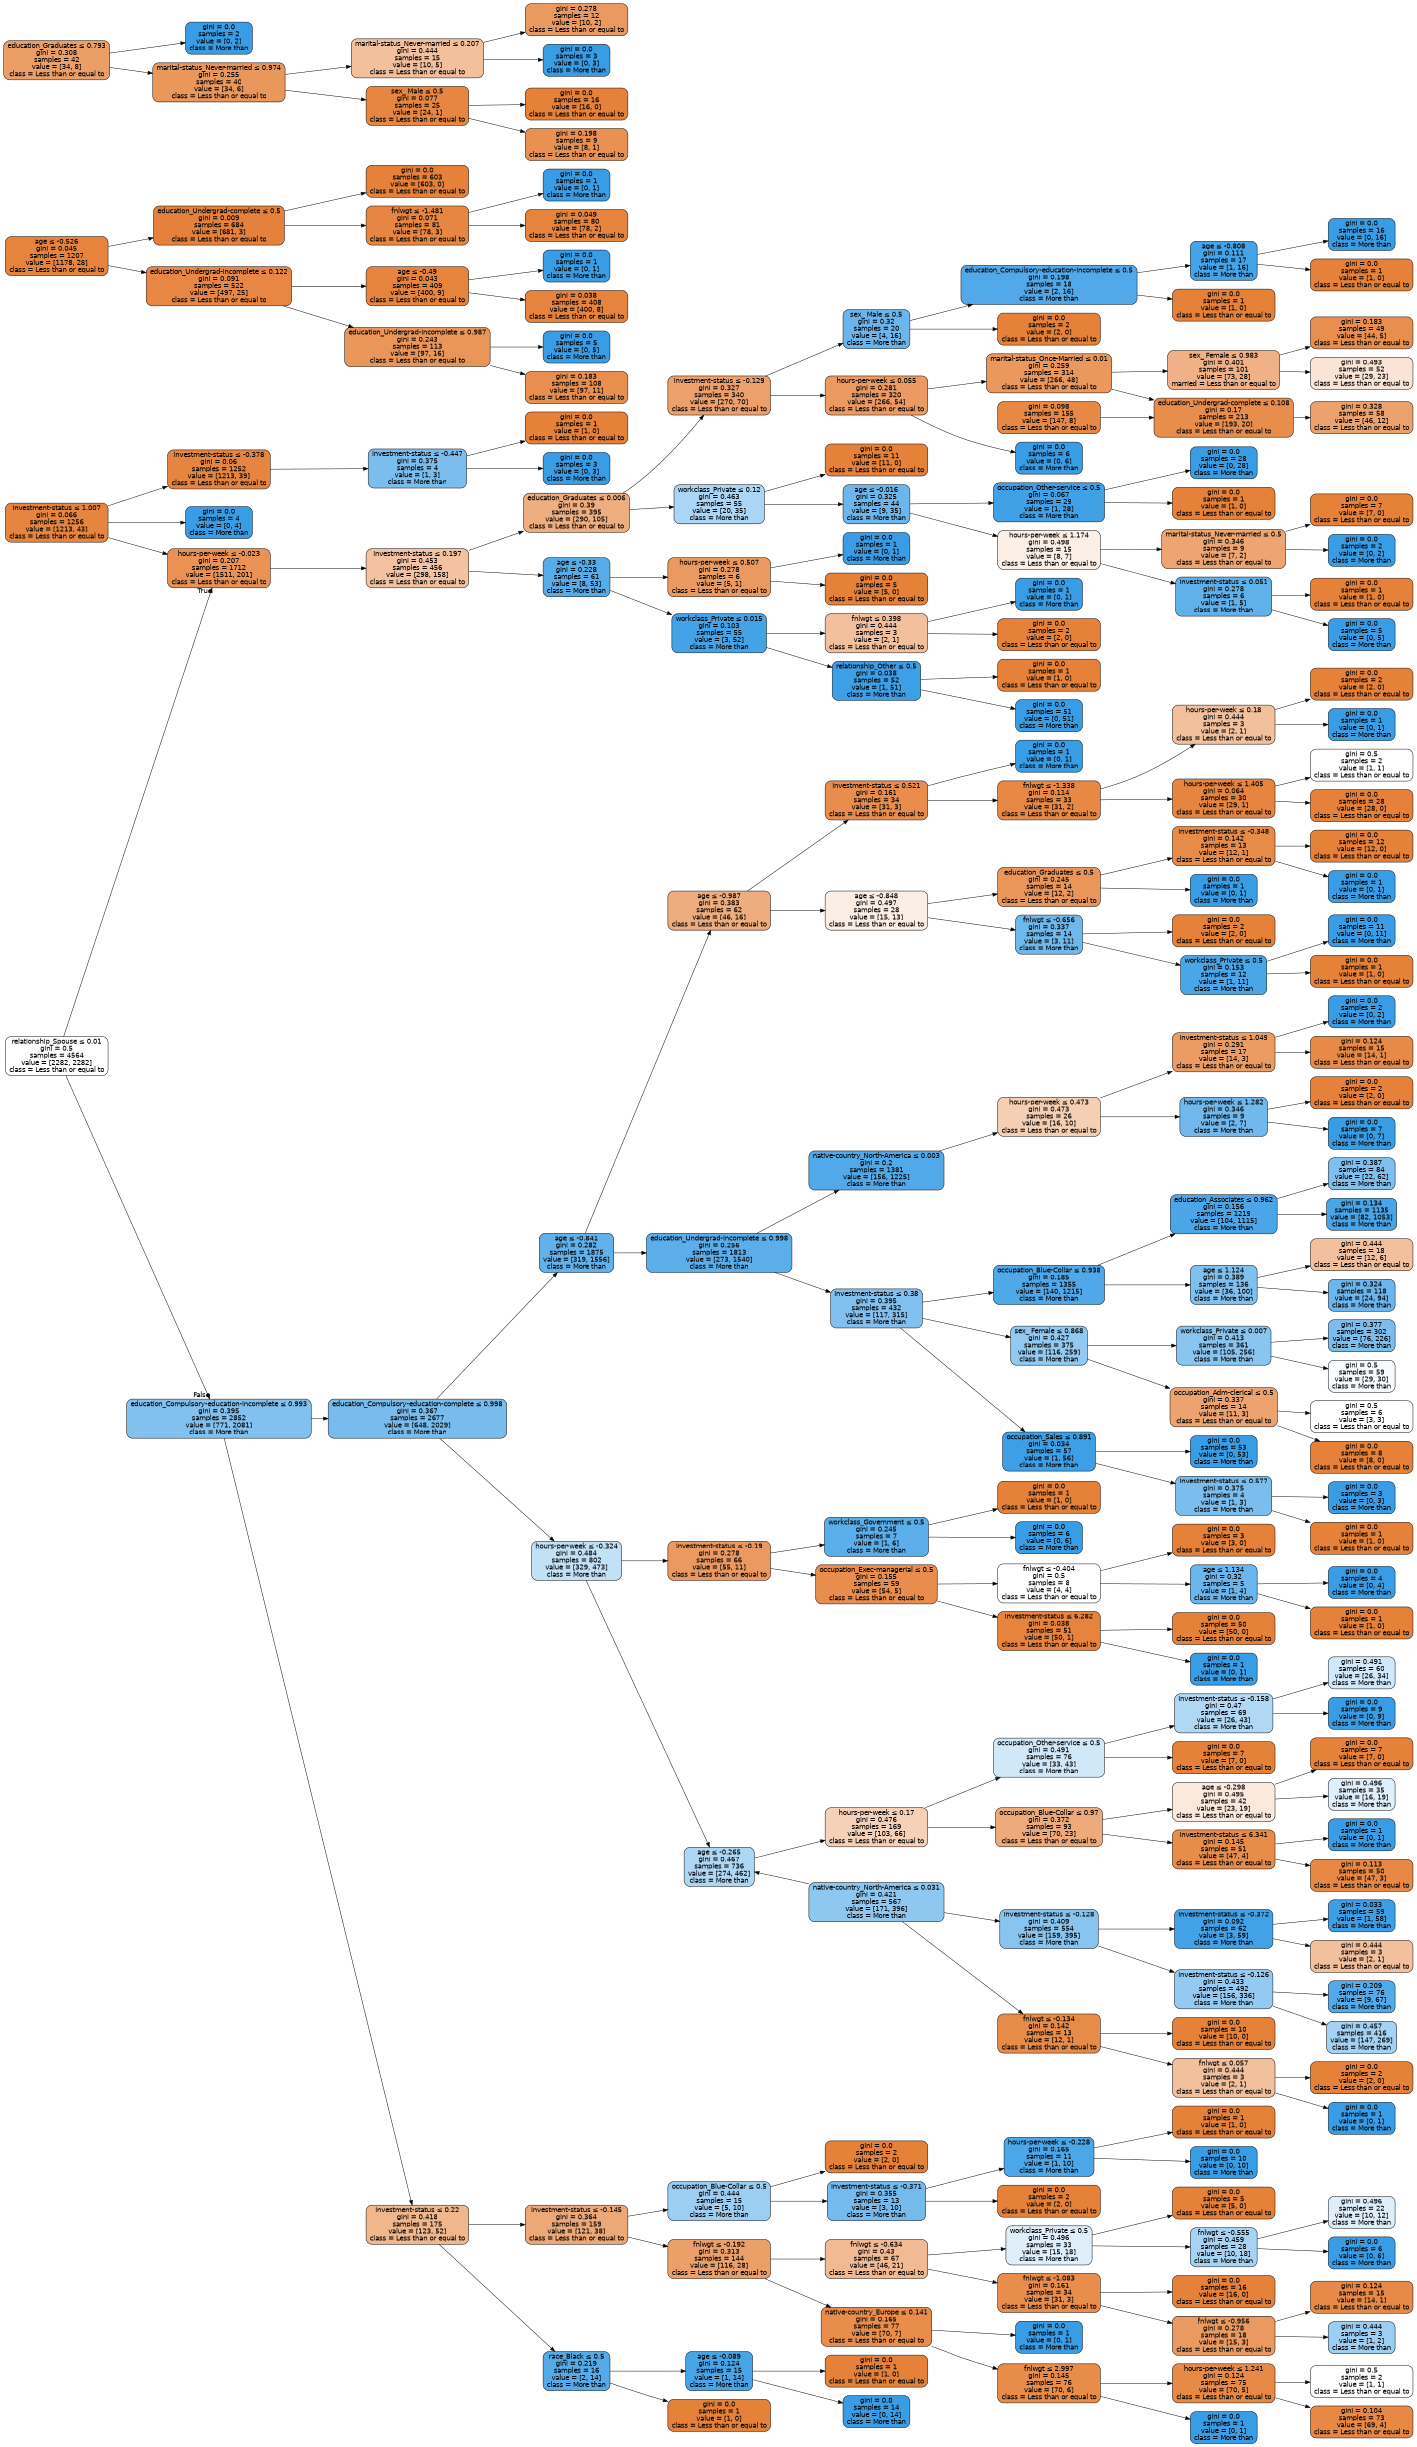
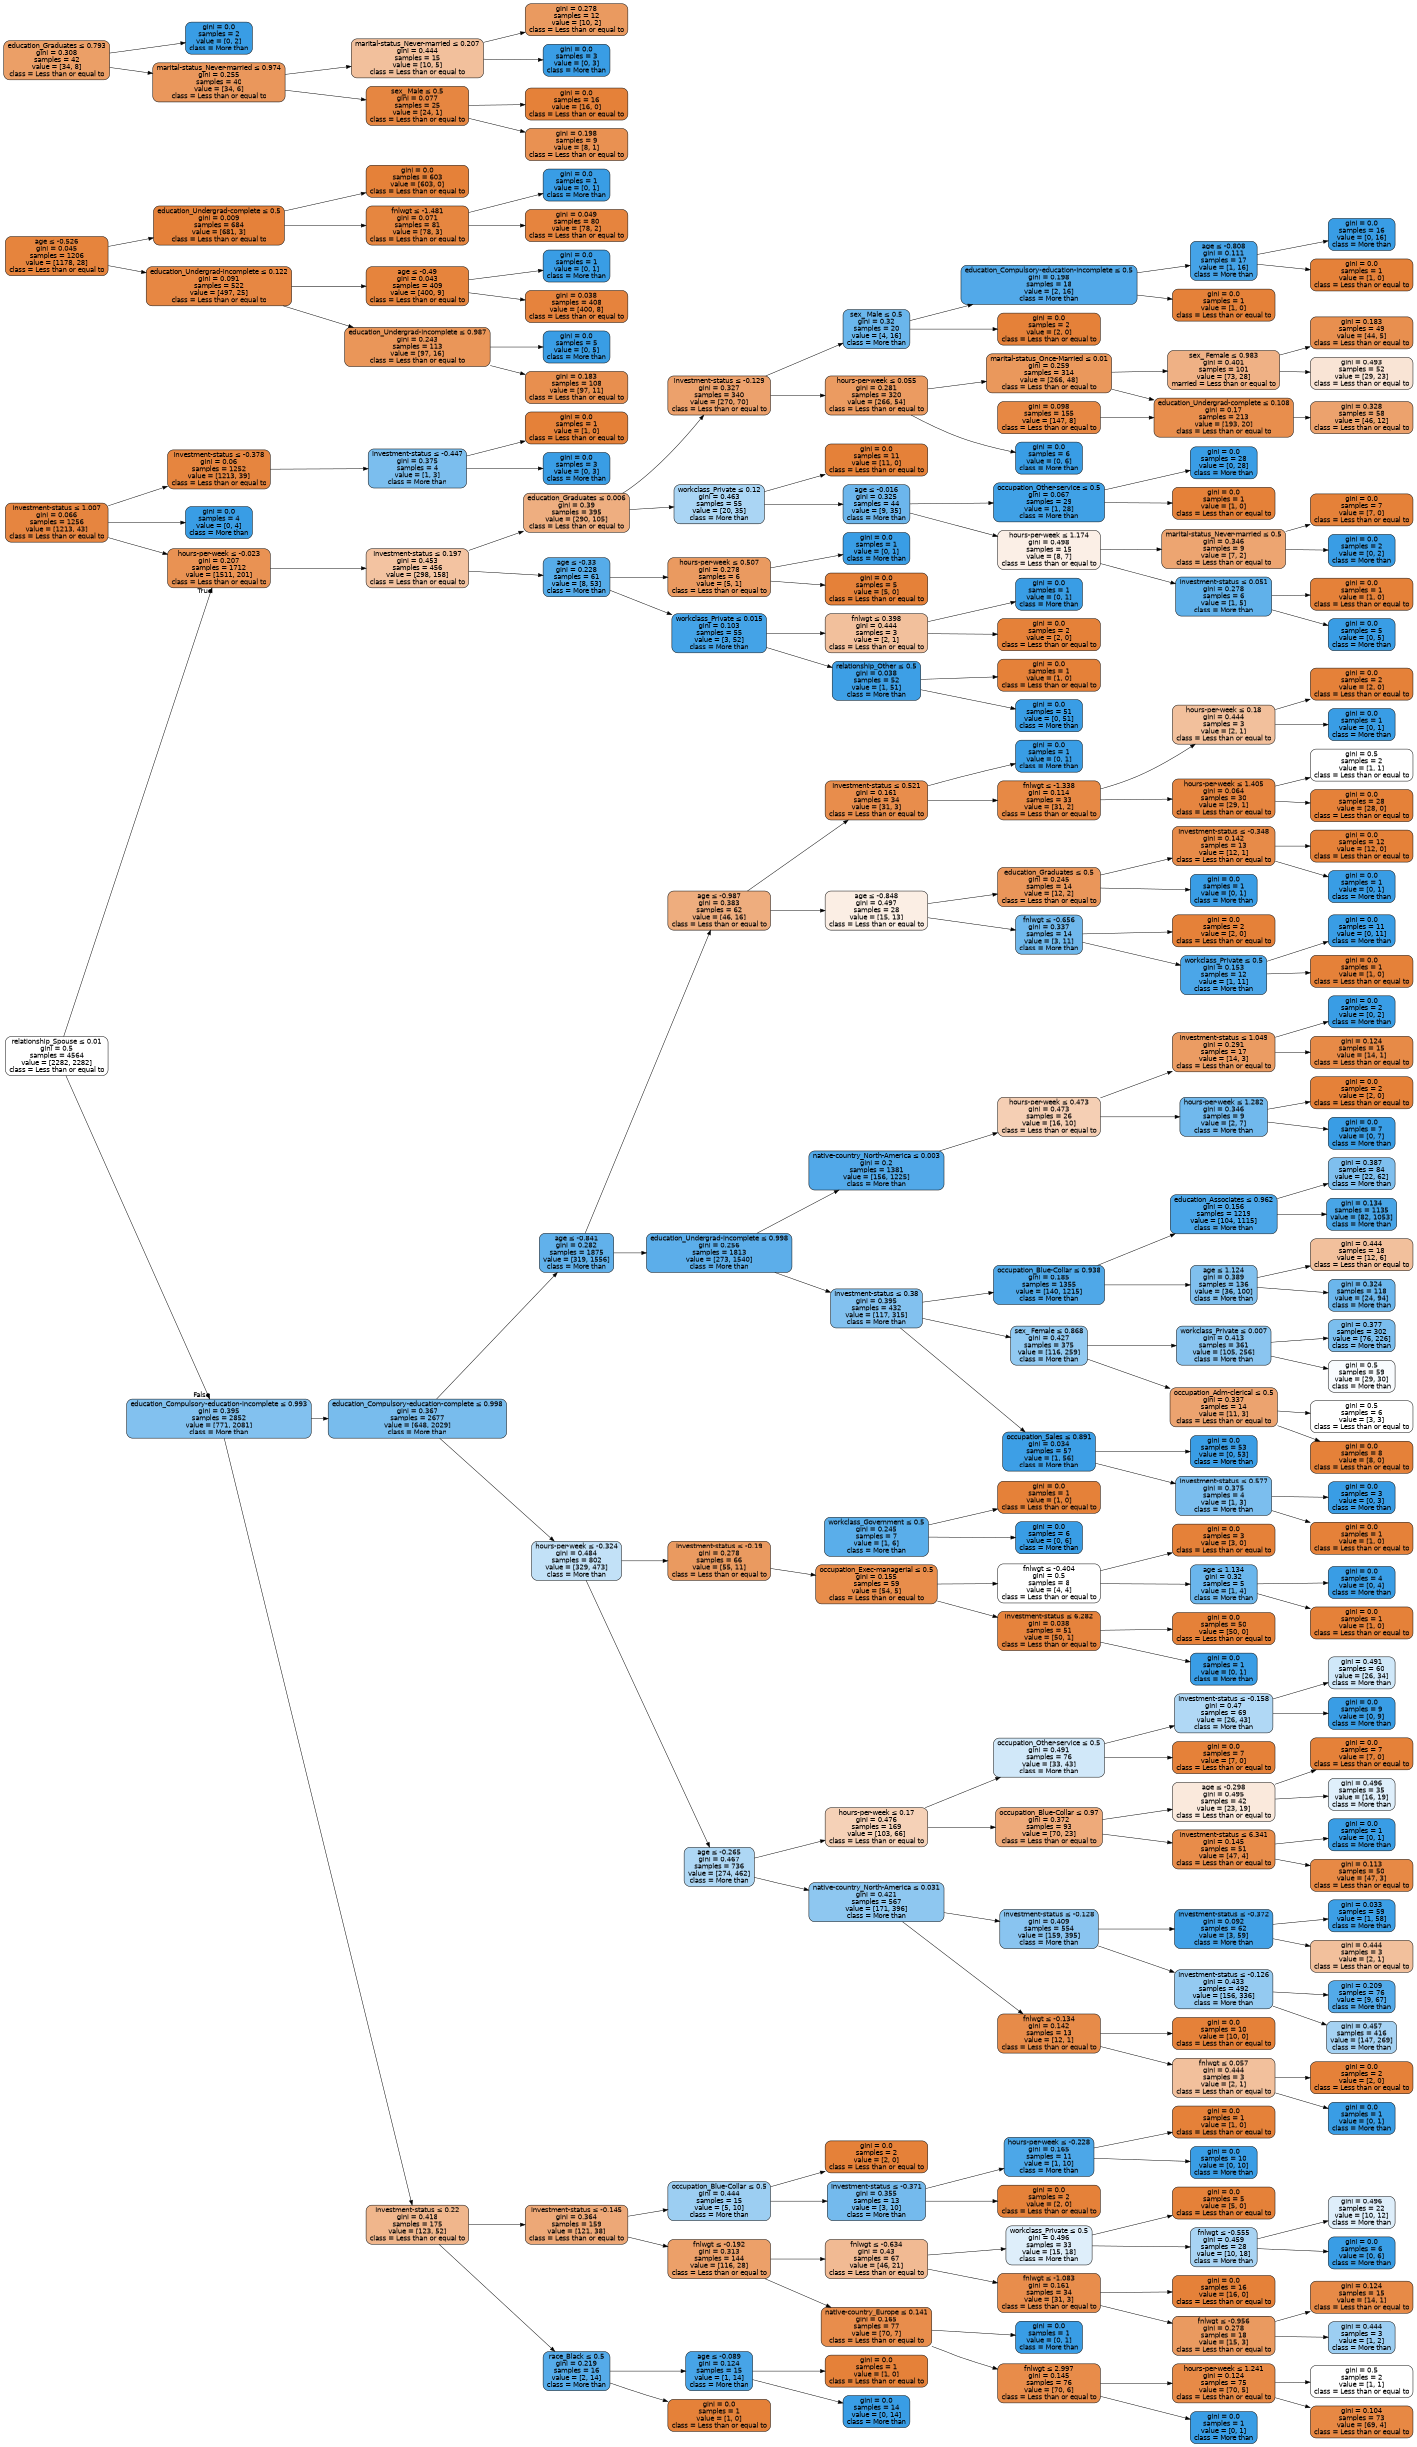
(57, 256) -> (57, 256)
(795, 1549) -> none
(784, 1878) -> (779, 1883)
